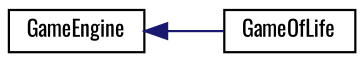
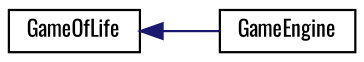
(196, 31) -> (191, 31)
